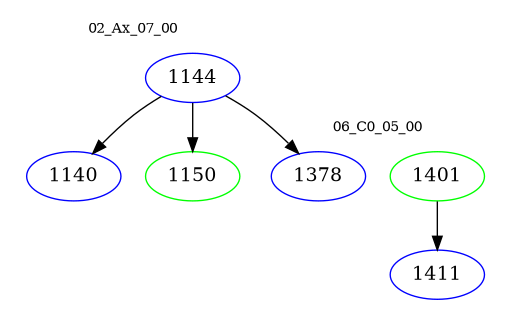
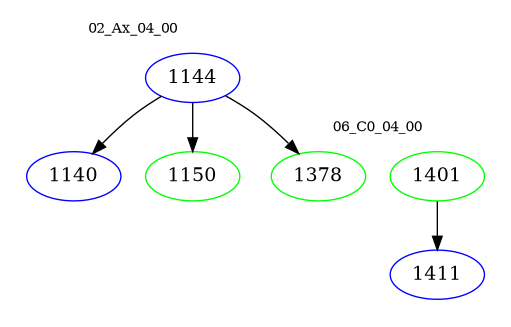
(133, 29) -> (133, 29)
(378, 128) -> (378, 128)
(318, 176) -> (318, 176)
